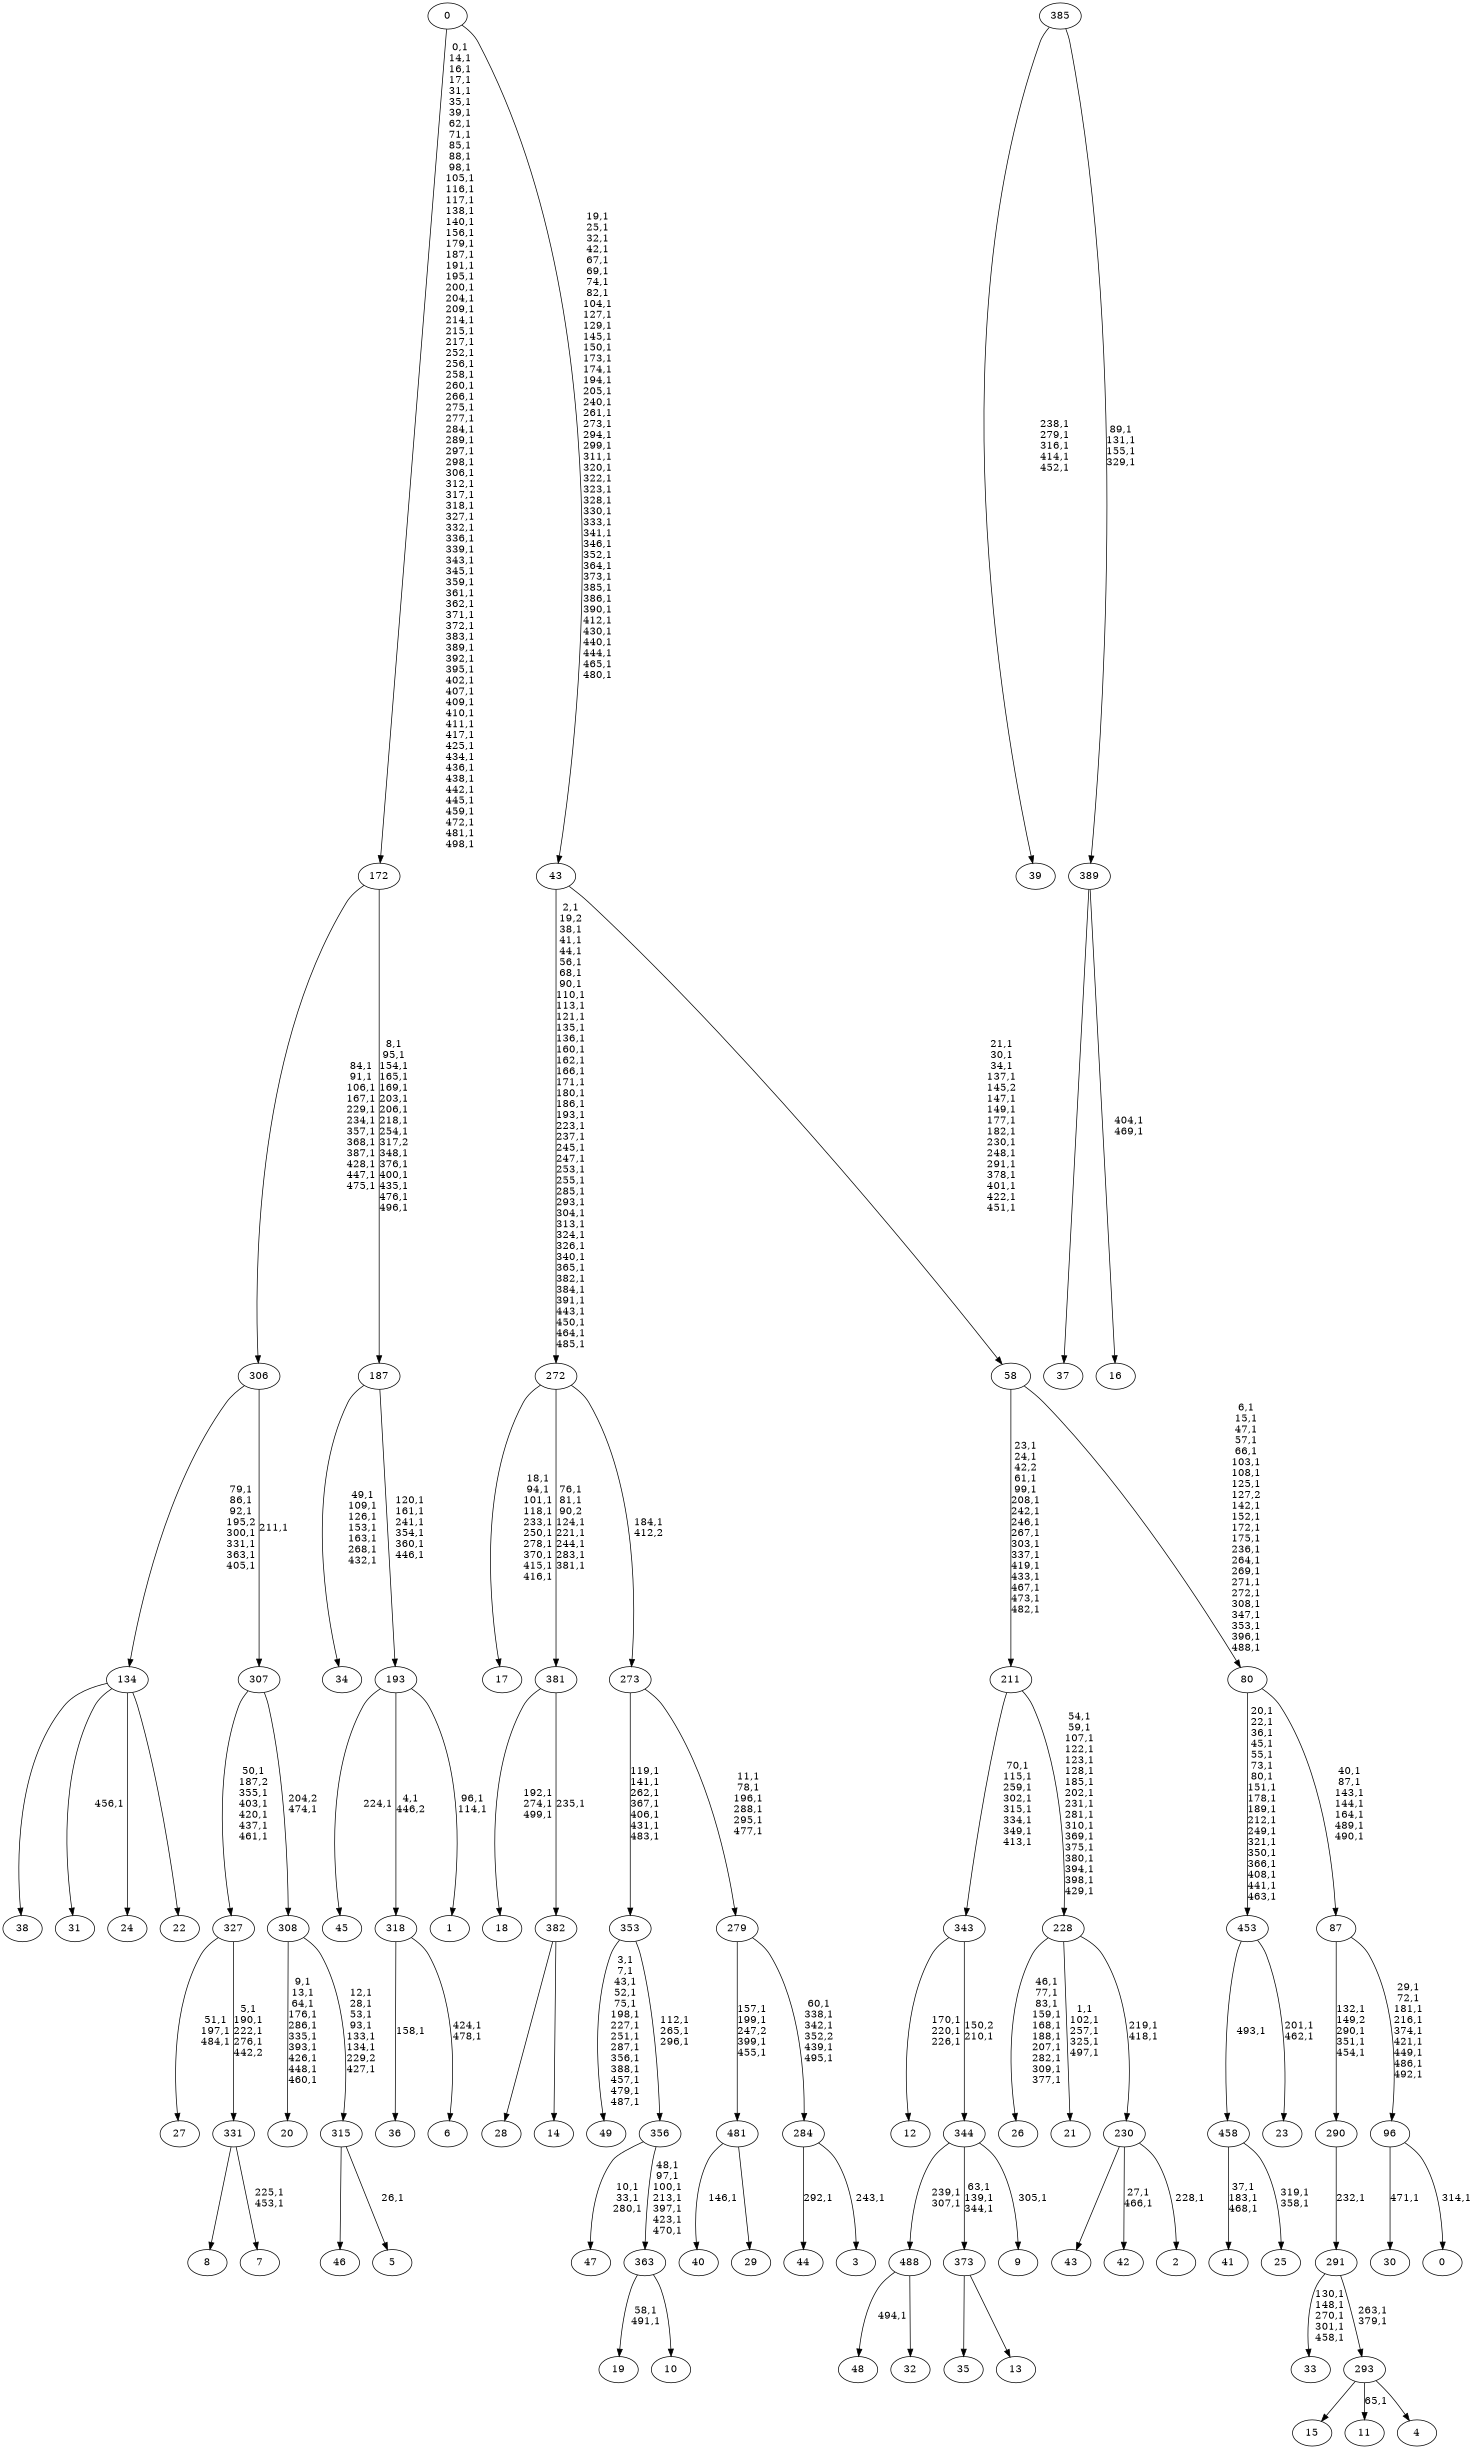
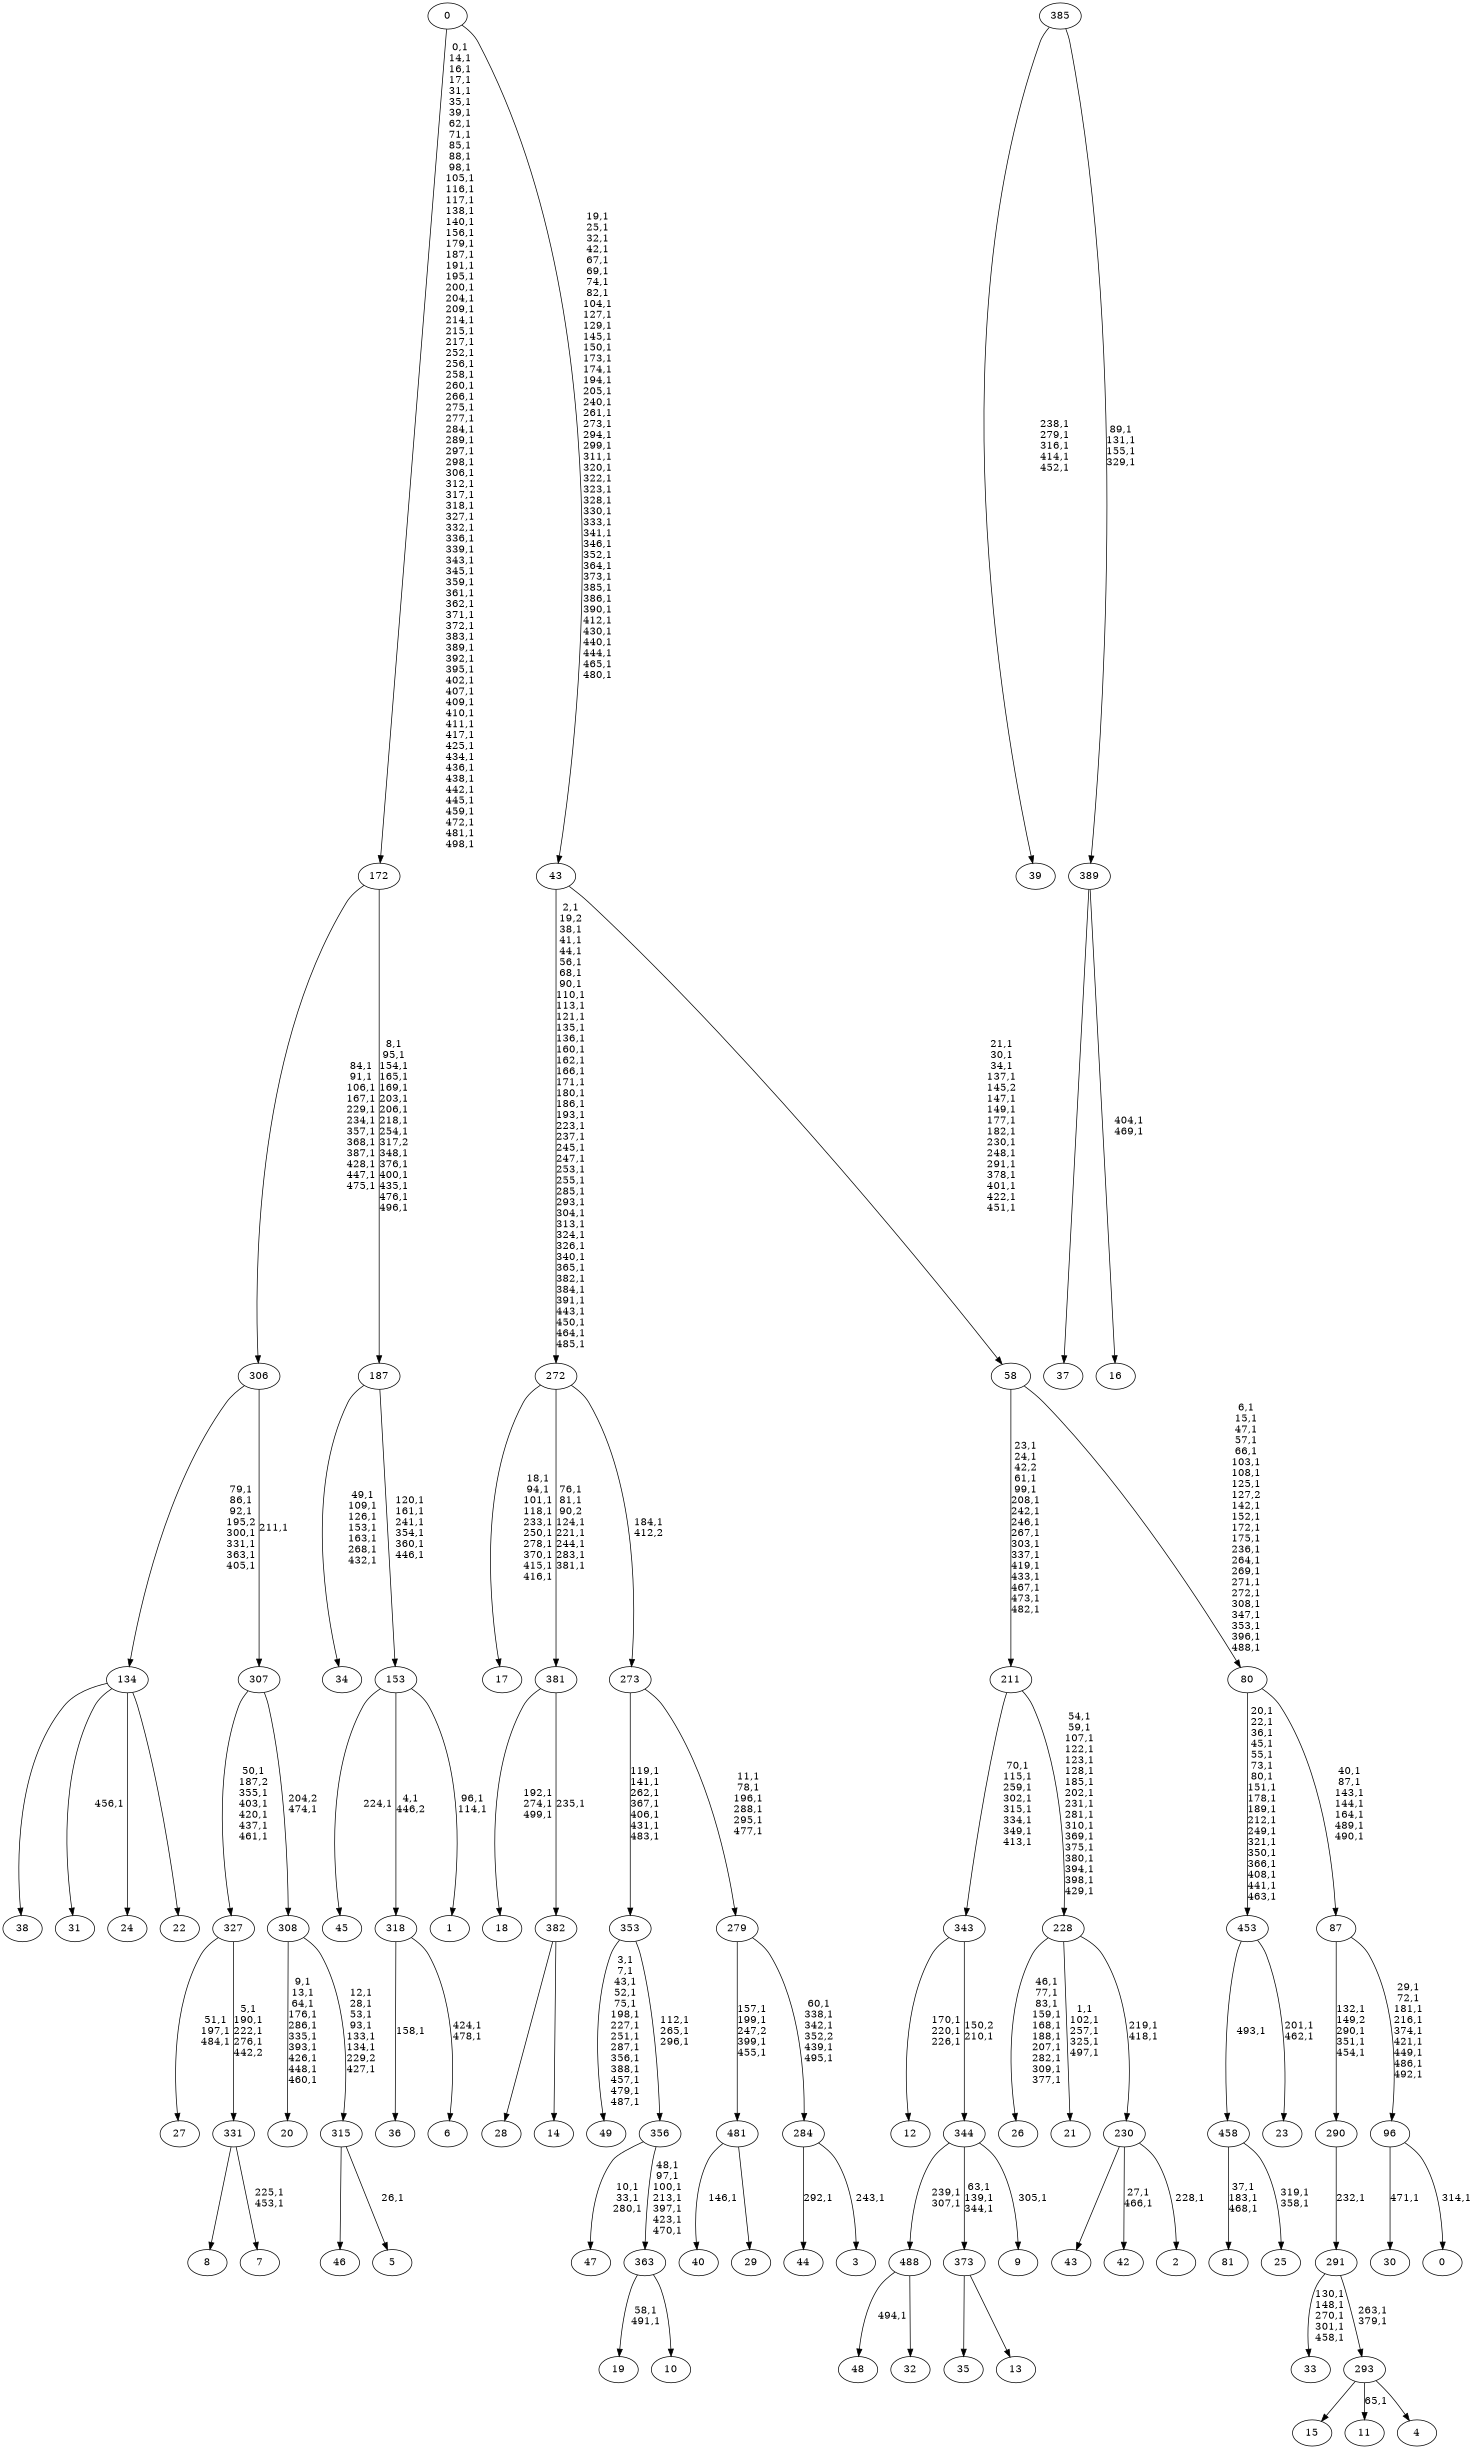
(396, 1680) -> (396, 1680)
(1228, 2263) -> (1228, 2263)
